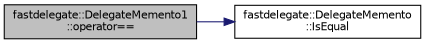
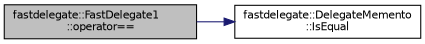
(100, 22) -> (100, 22)
